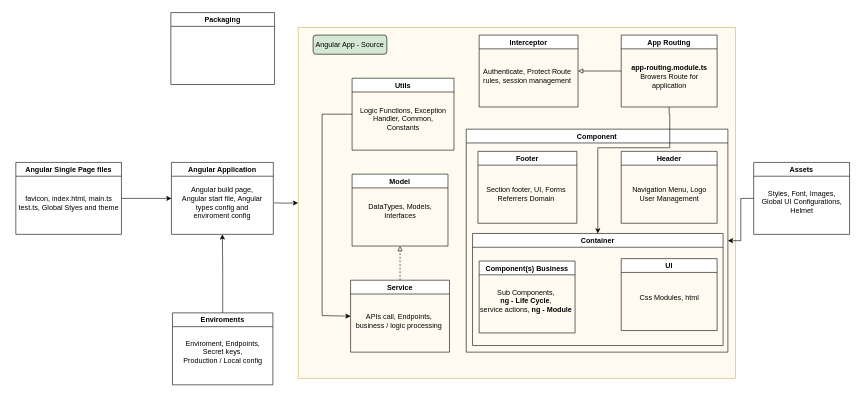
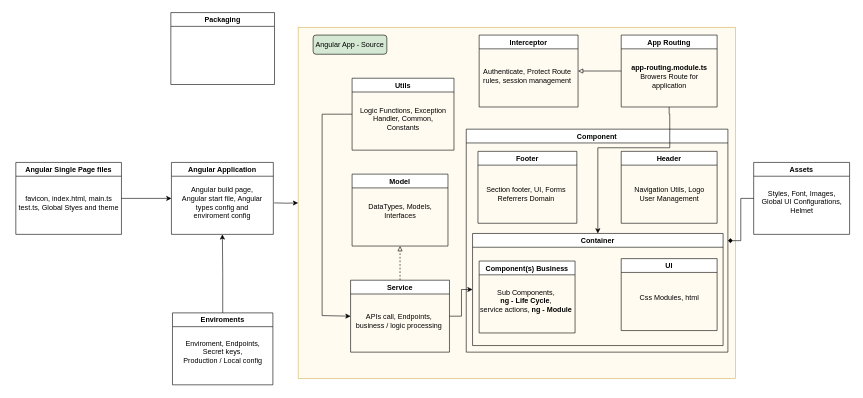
(670, 194) -> (670, 194)
(733, 241) -> (734, 241)
none -> (461, 301)
